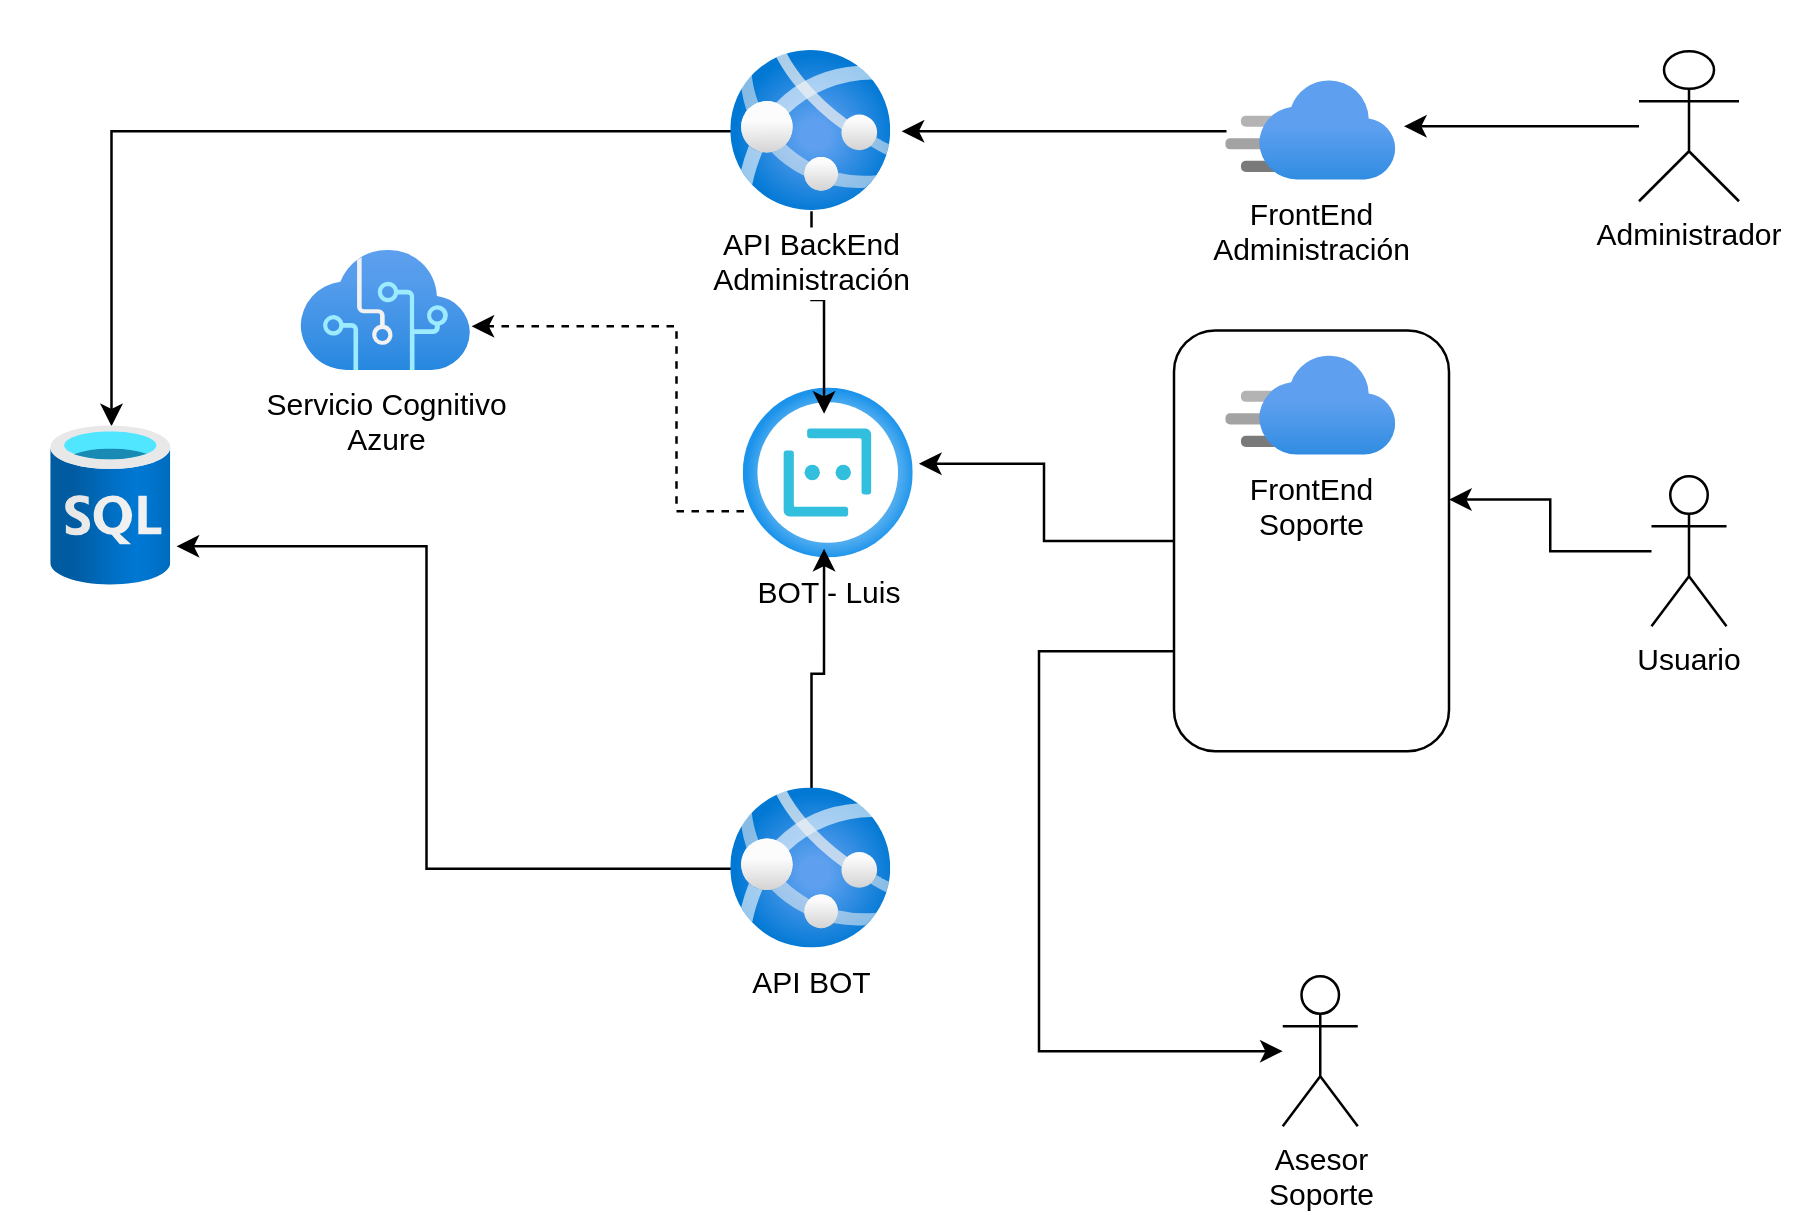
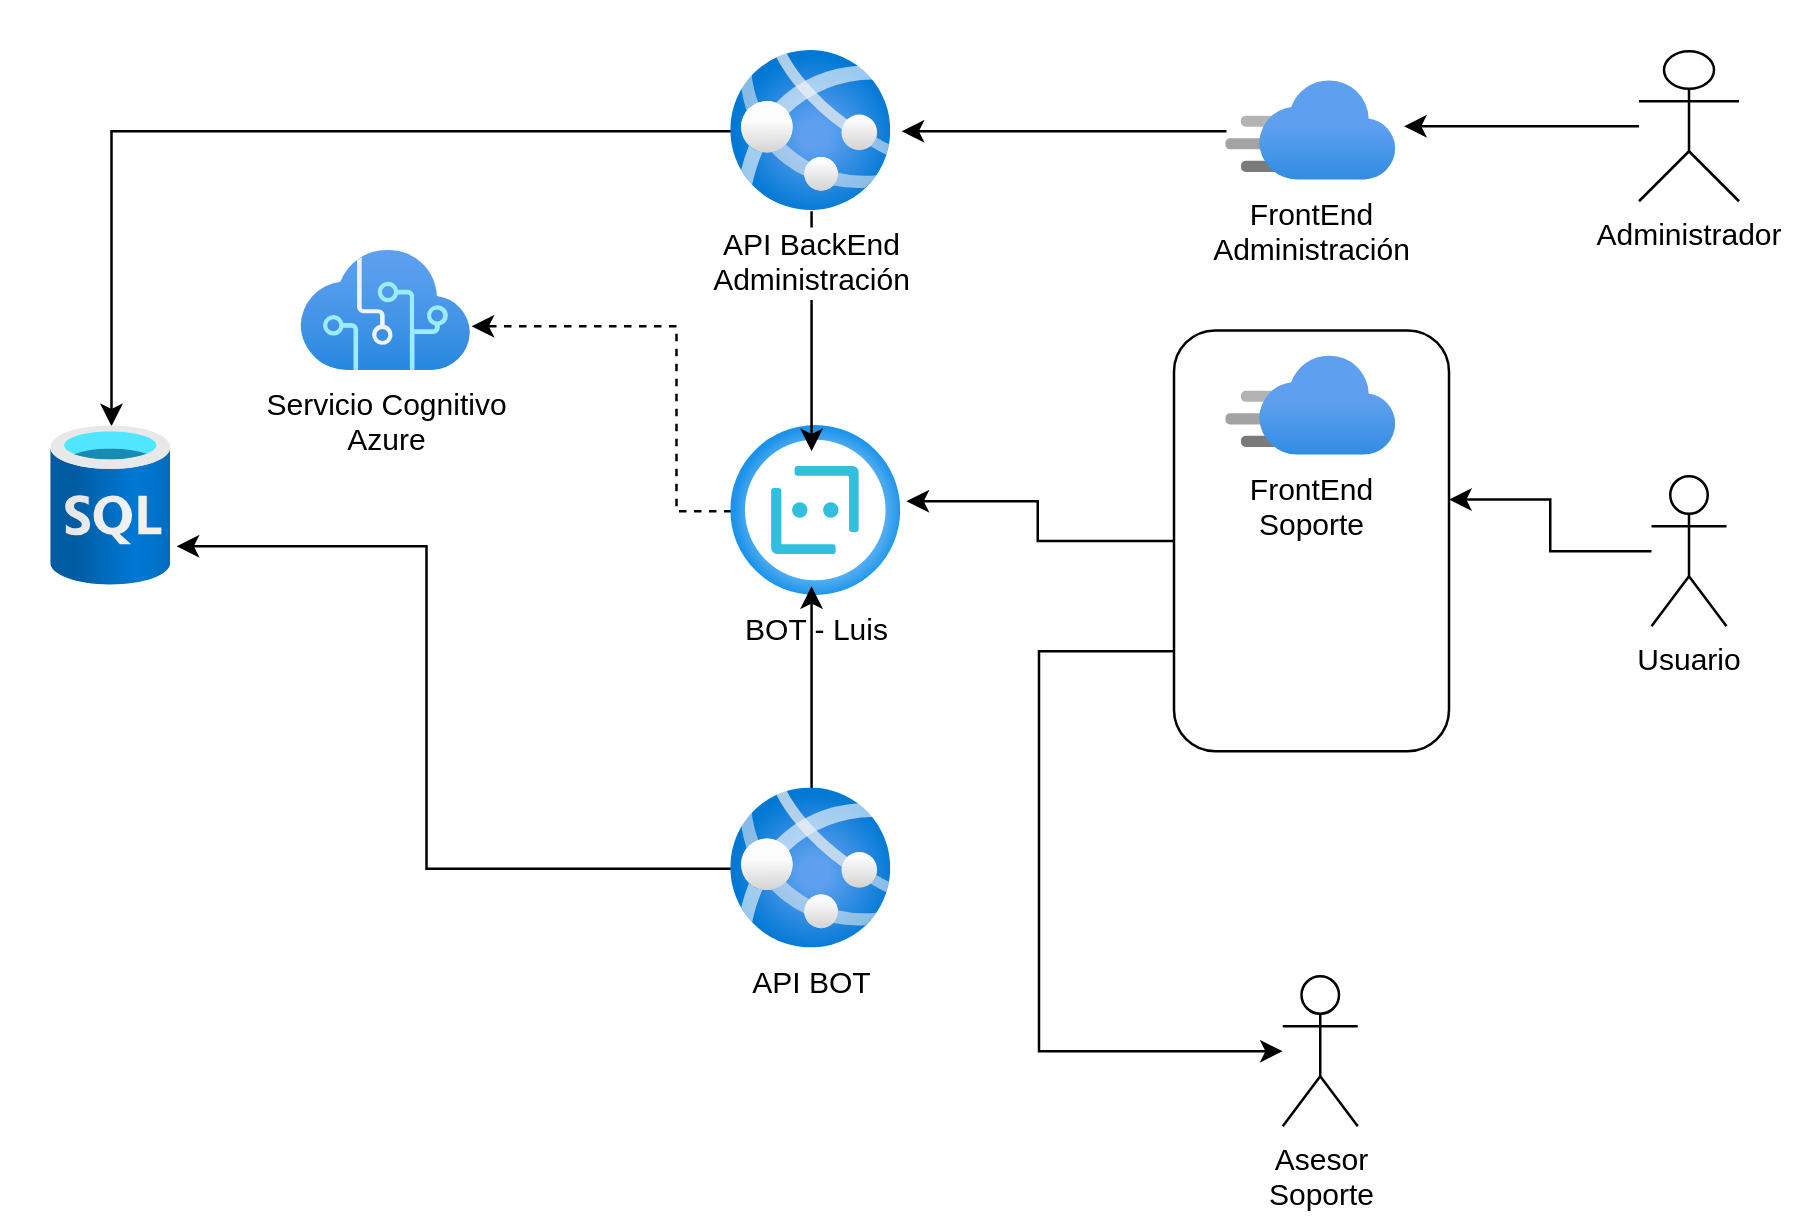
(829, 474) -> (816, 511)
